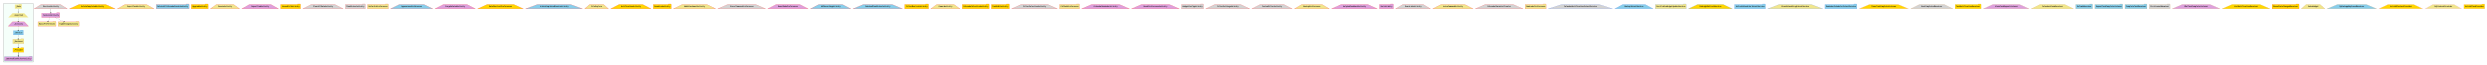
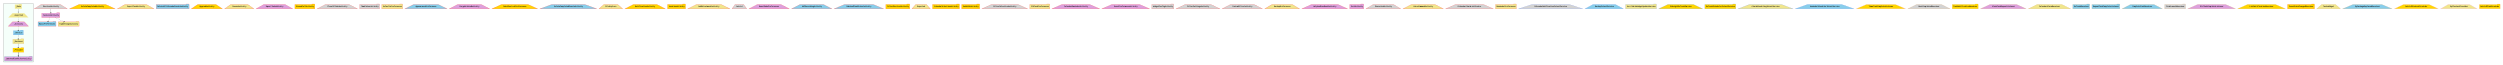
(200, 7) -> (207, 7)
(742, 7) -> (739, 7)
(945, 7) -> (921, 7)
(1750, 7) -> (1720, 7)
(1841, 7) -> (1825, 7)
(2136, 7) -> (2142, 7)
(47, 24) -> (47, 24)
